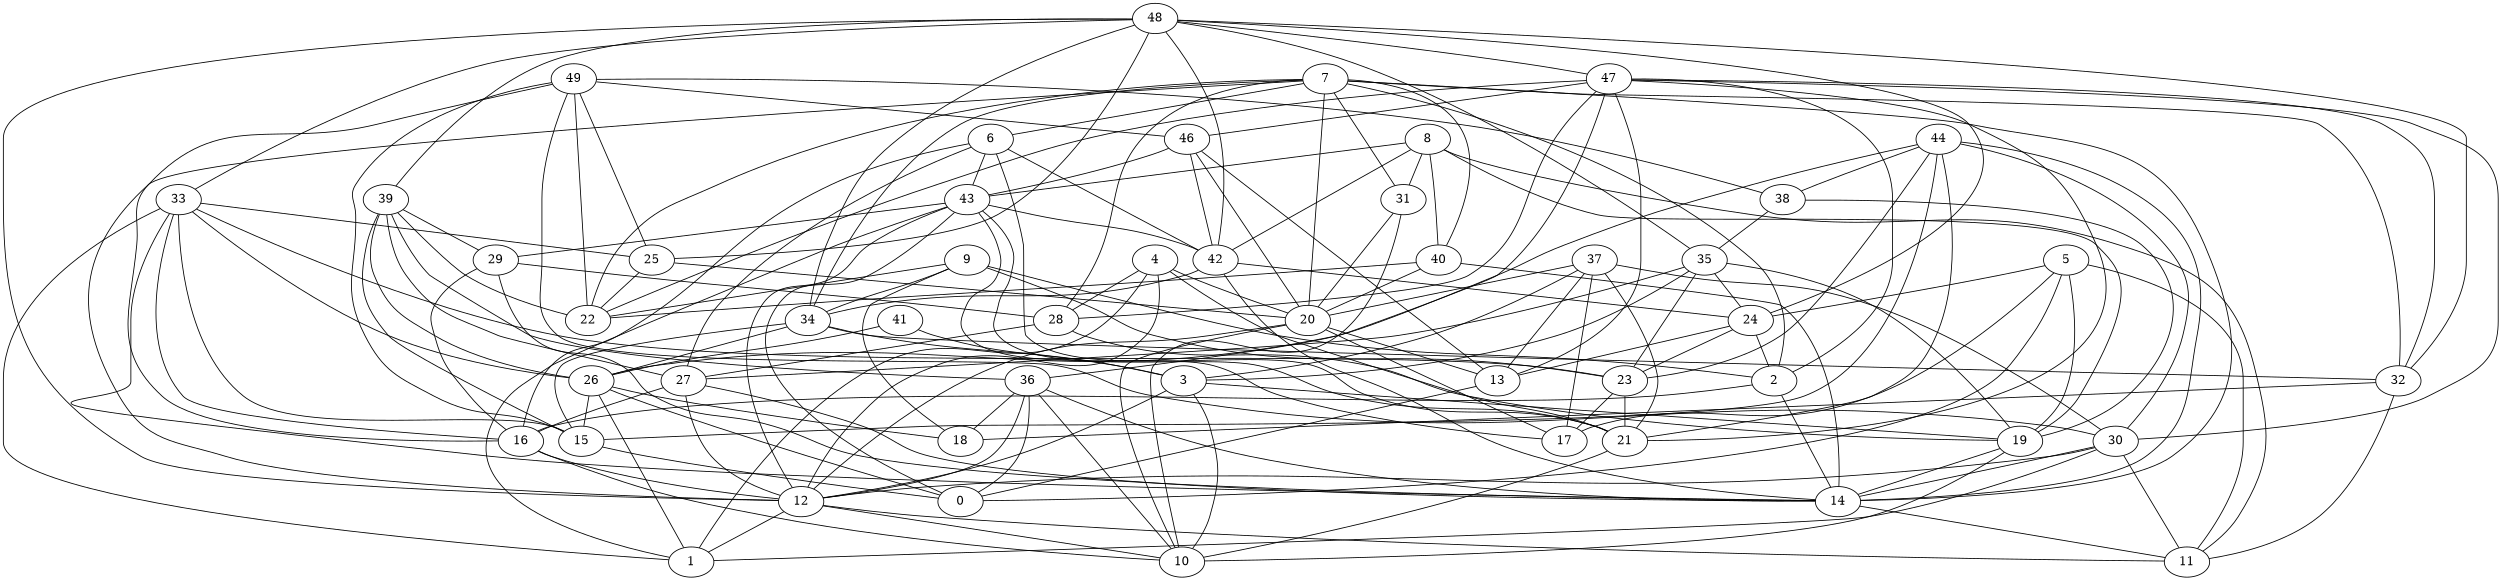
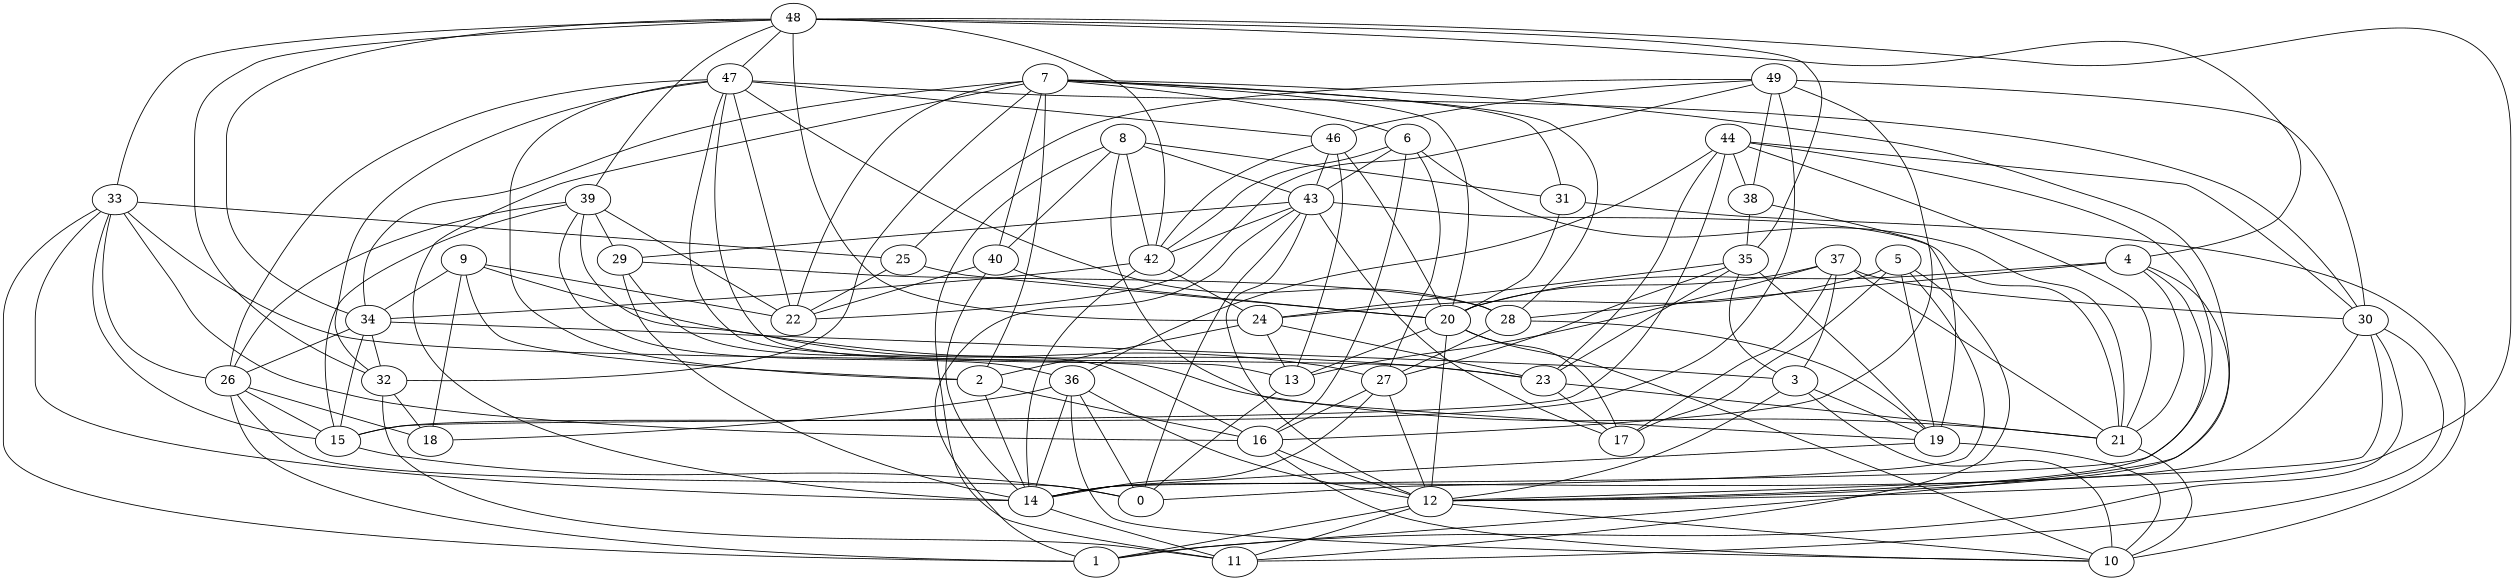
(956, 229) -> (1682, 53)
(900, 320) -> none
